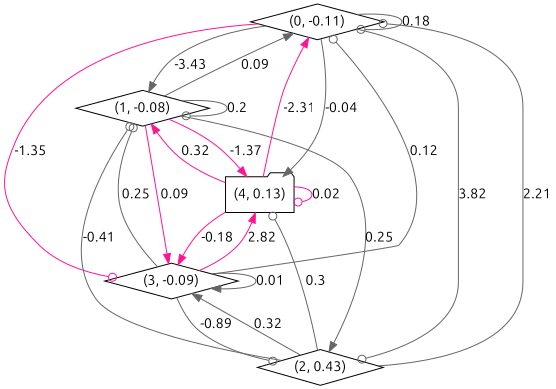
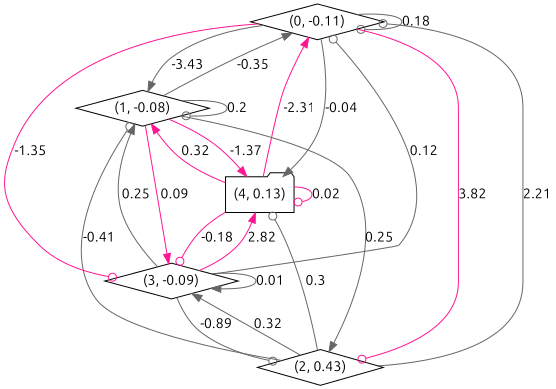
(255, 65) -> (253, 65)
(458, 190) -> (458, 190)
(120, 204) -> (120, 205)
(201, 231) -> (200, 232)
